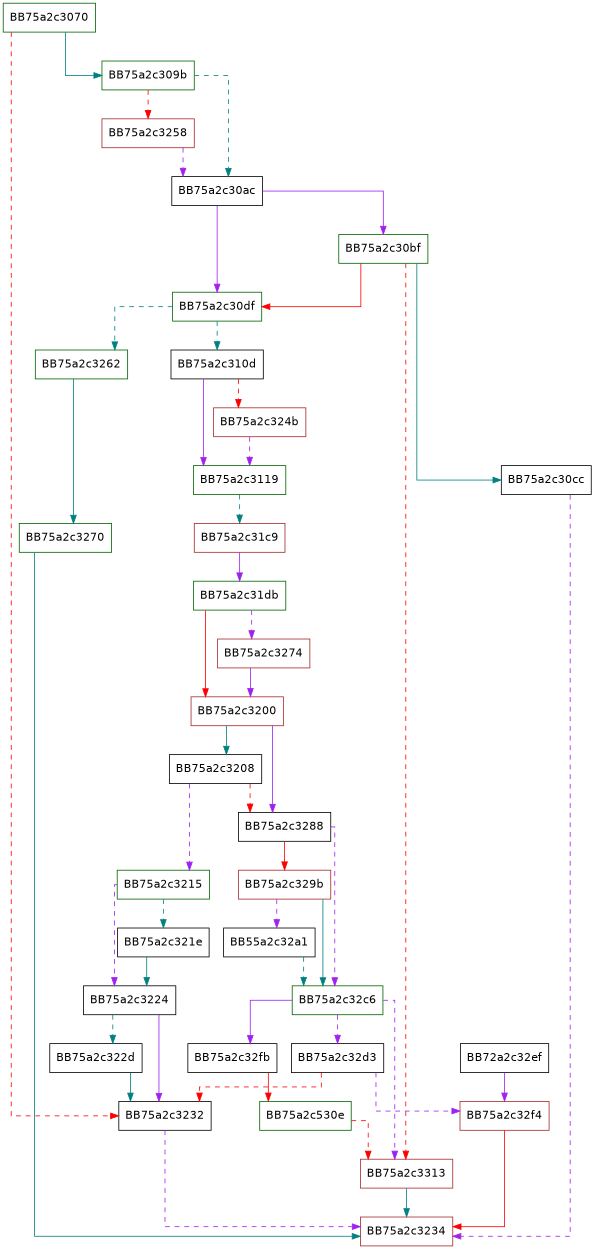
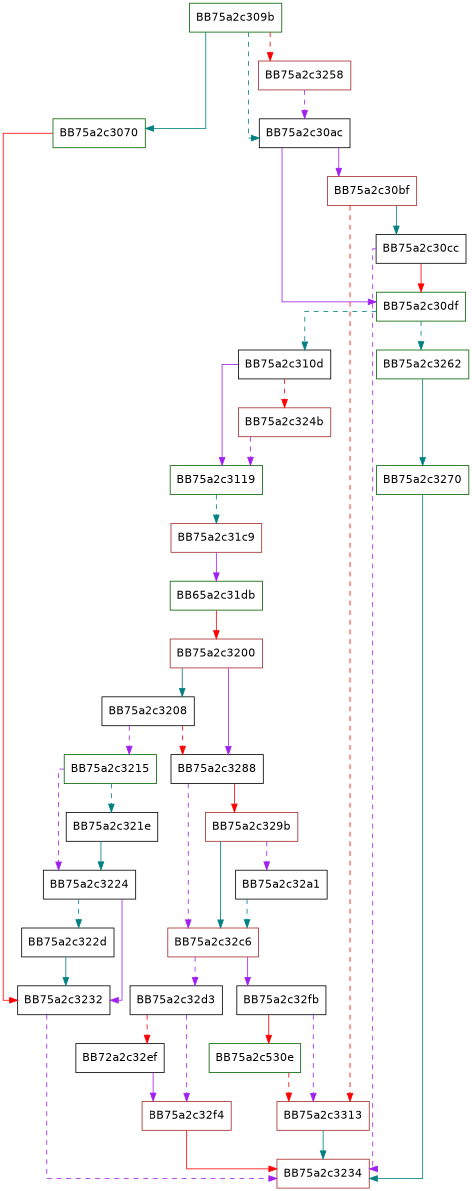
(65, 68) -> (206, 106)
(383, 249) -> (372, 191)
(337, 307) -> (421, 274)
(240, 596) -> (216, 596)
(11, 624) -> (3, 545)
(264, 653) -> none
(269, 942) -> (281, 885)
(338, 1000) -> (213, 942)
(395, 1070) -> (313, 1054)
(261, 1087) -> (147, 1025)
